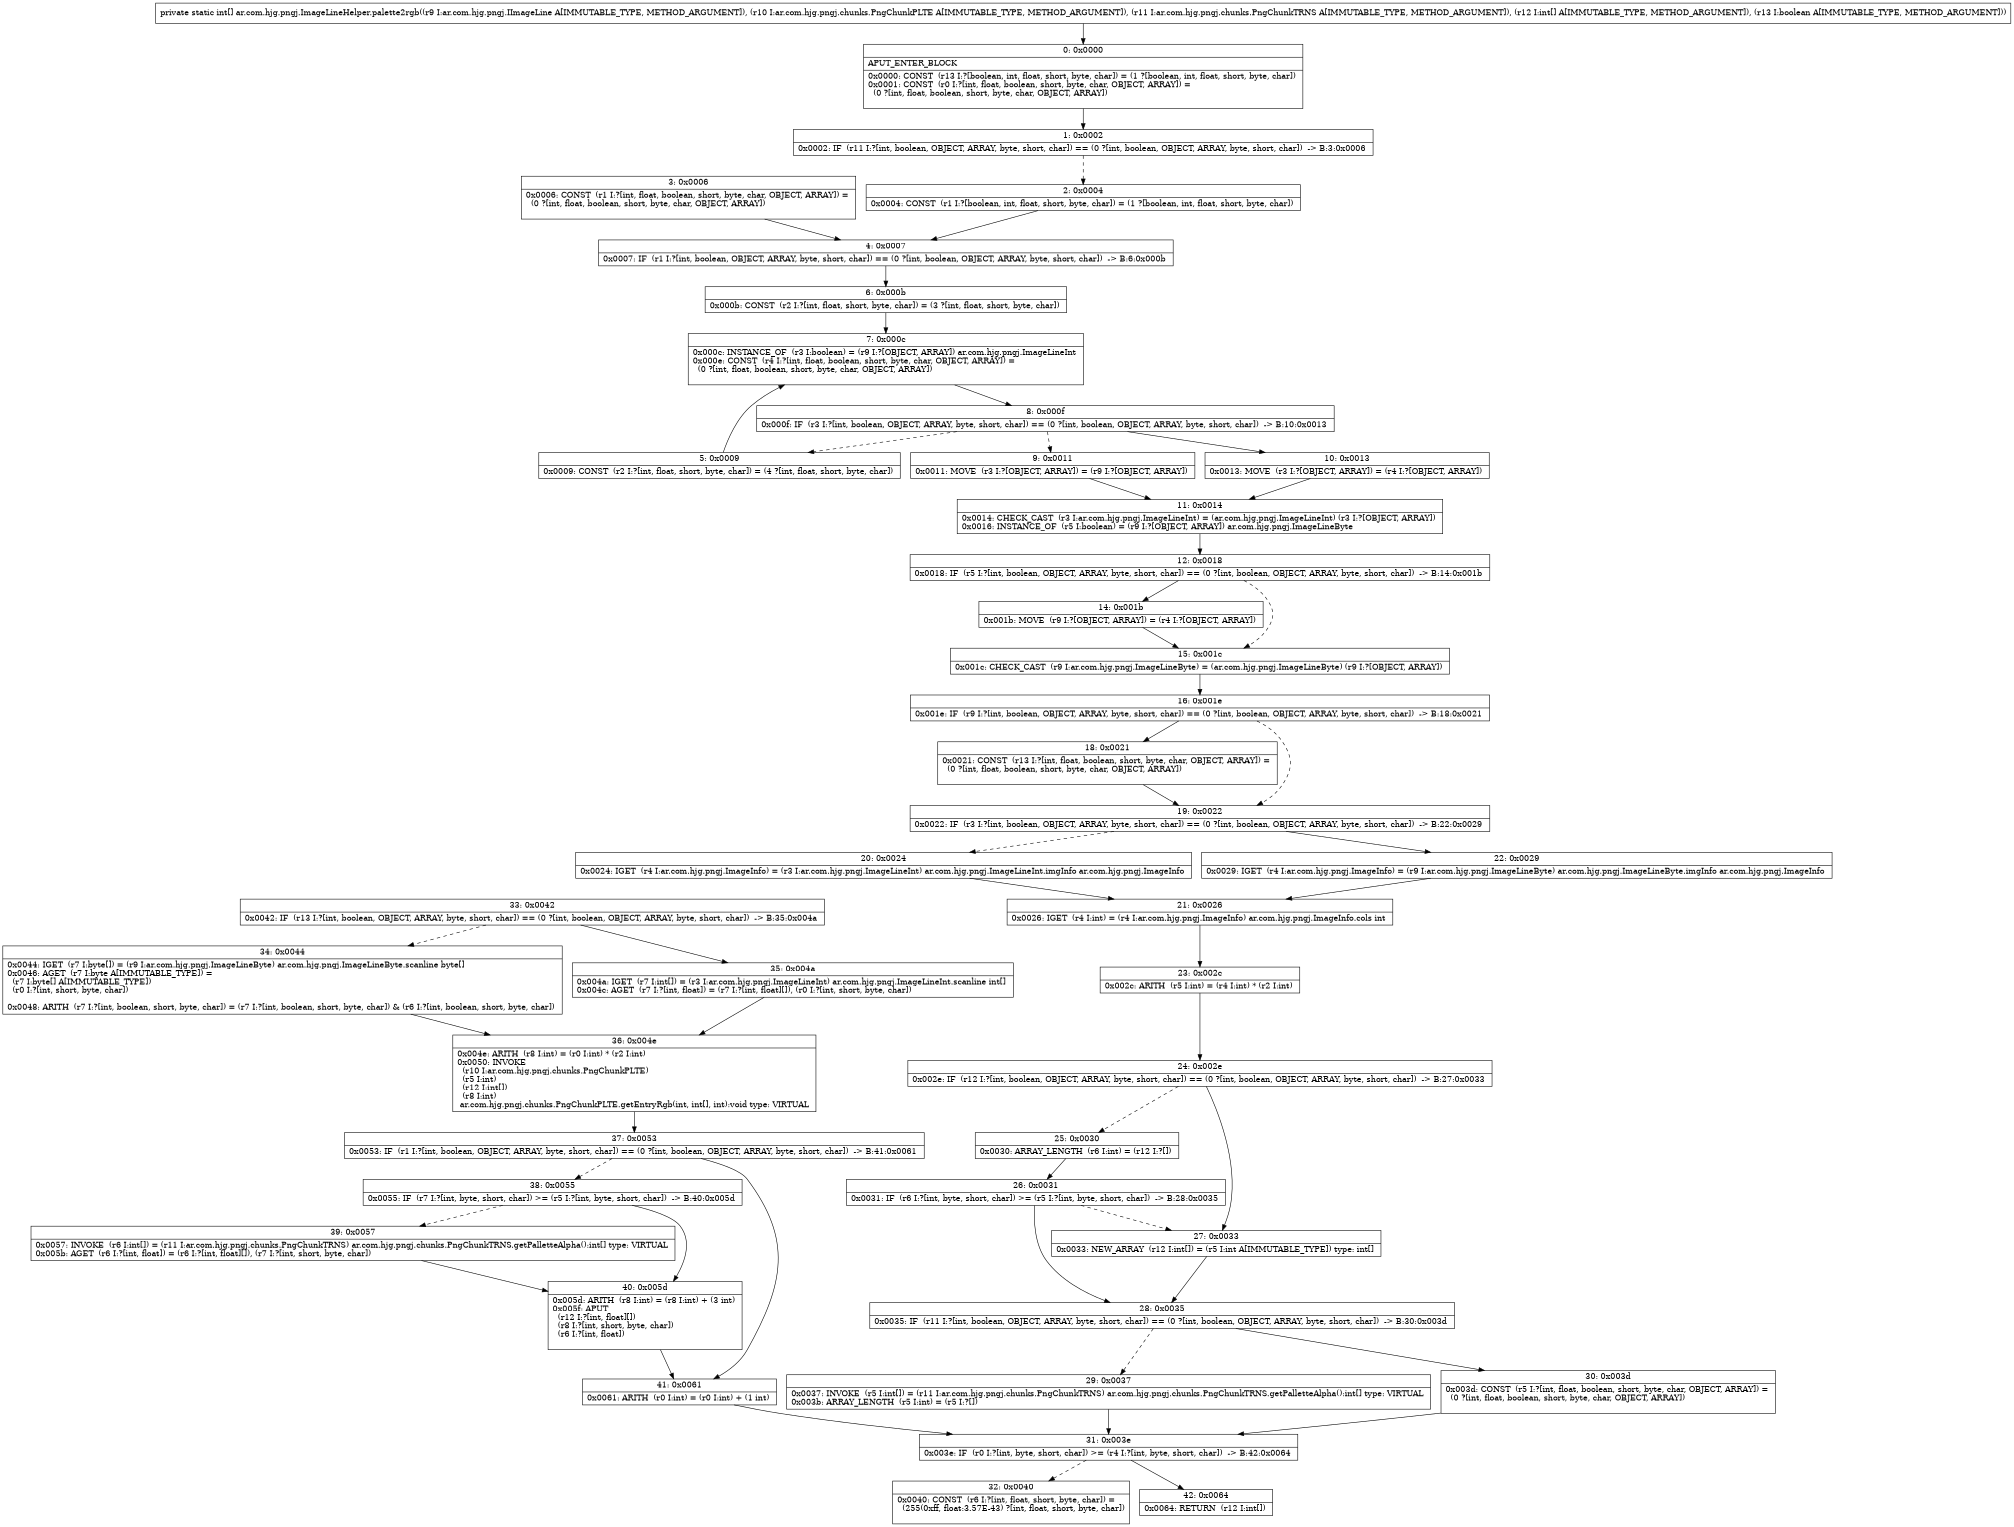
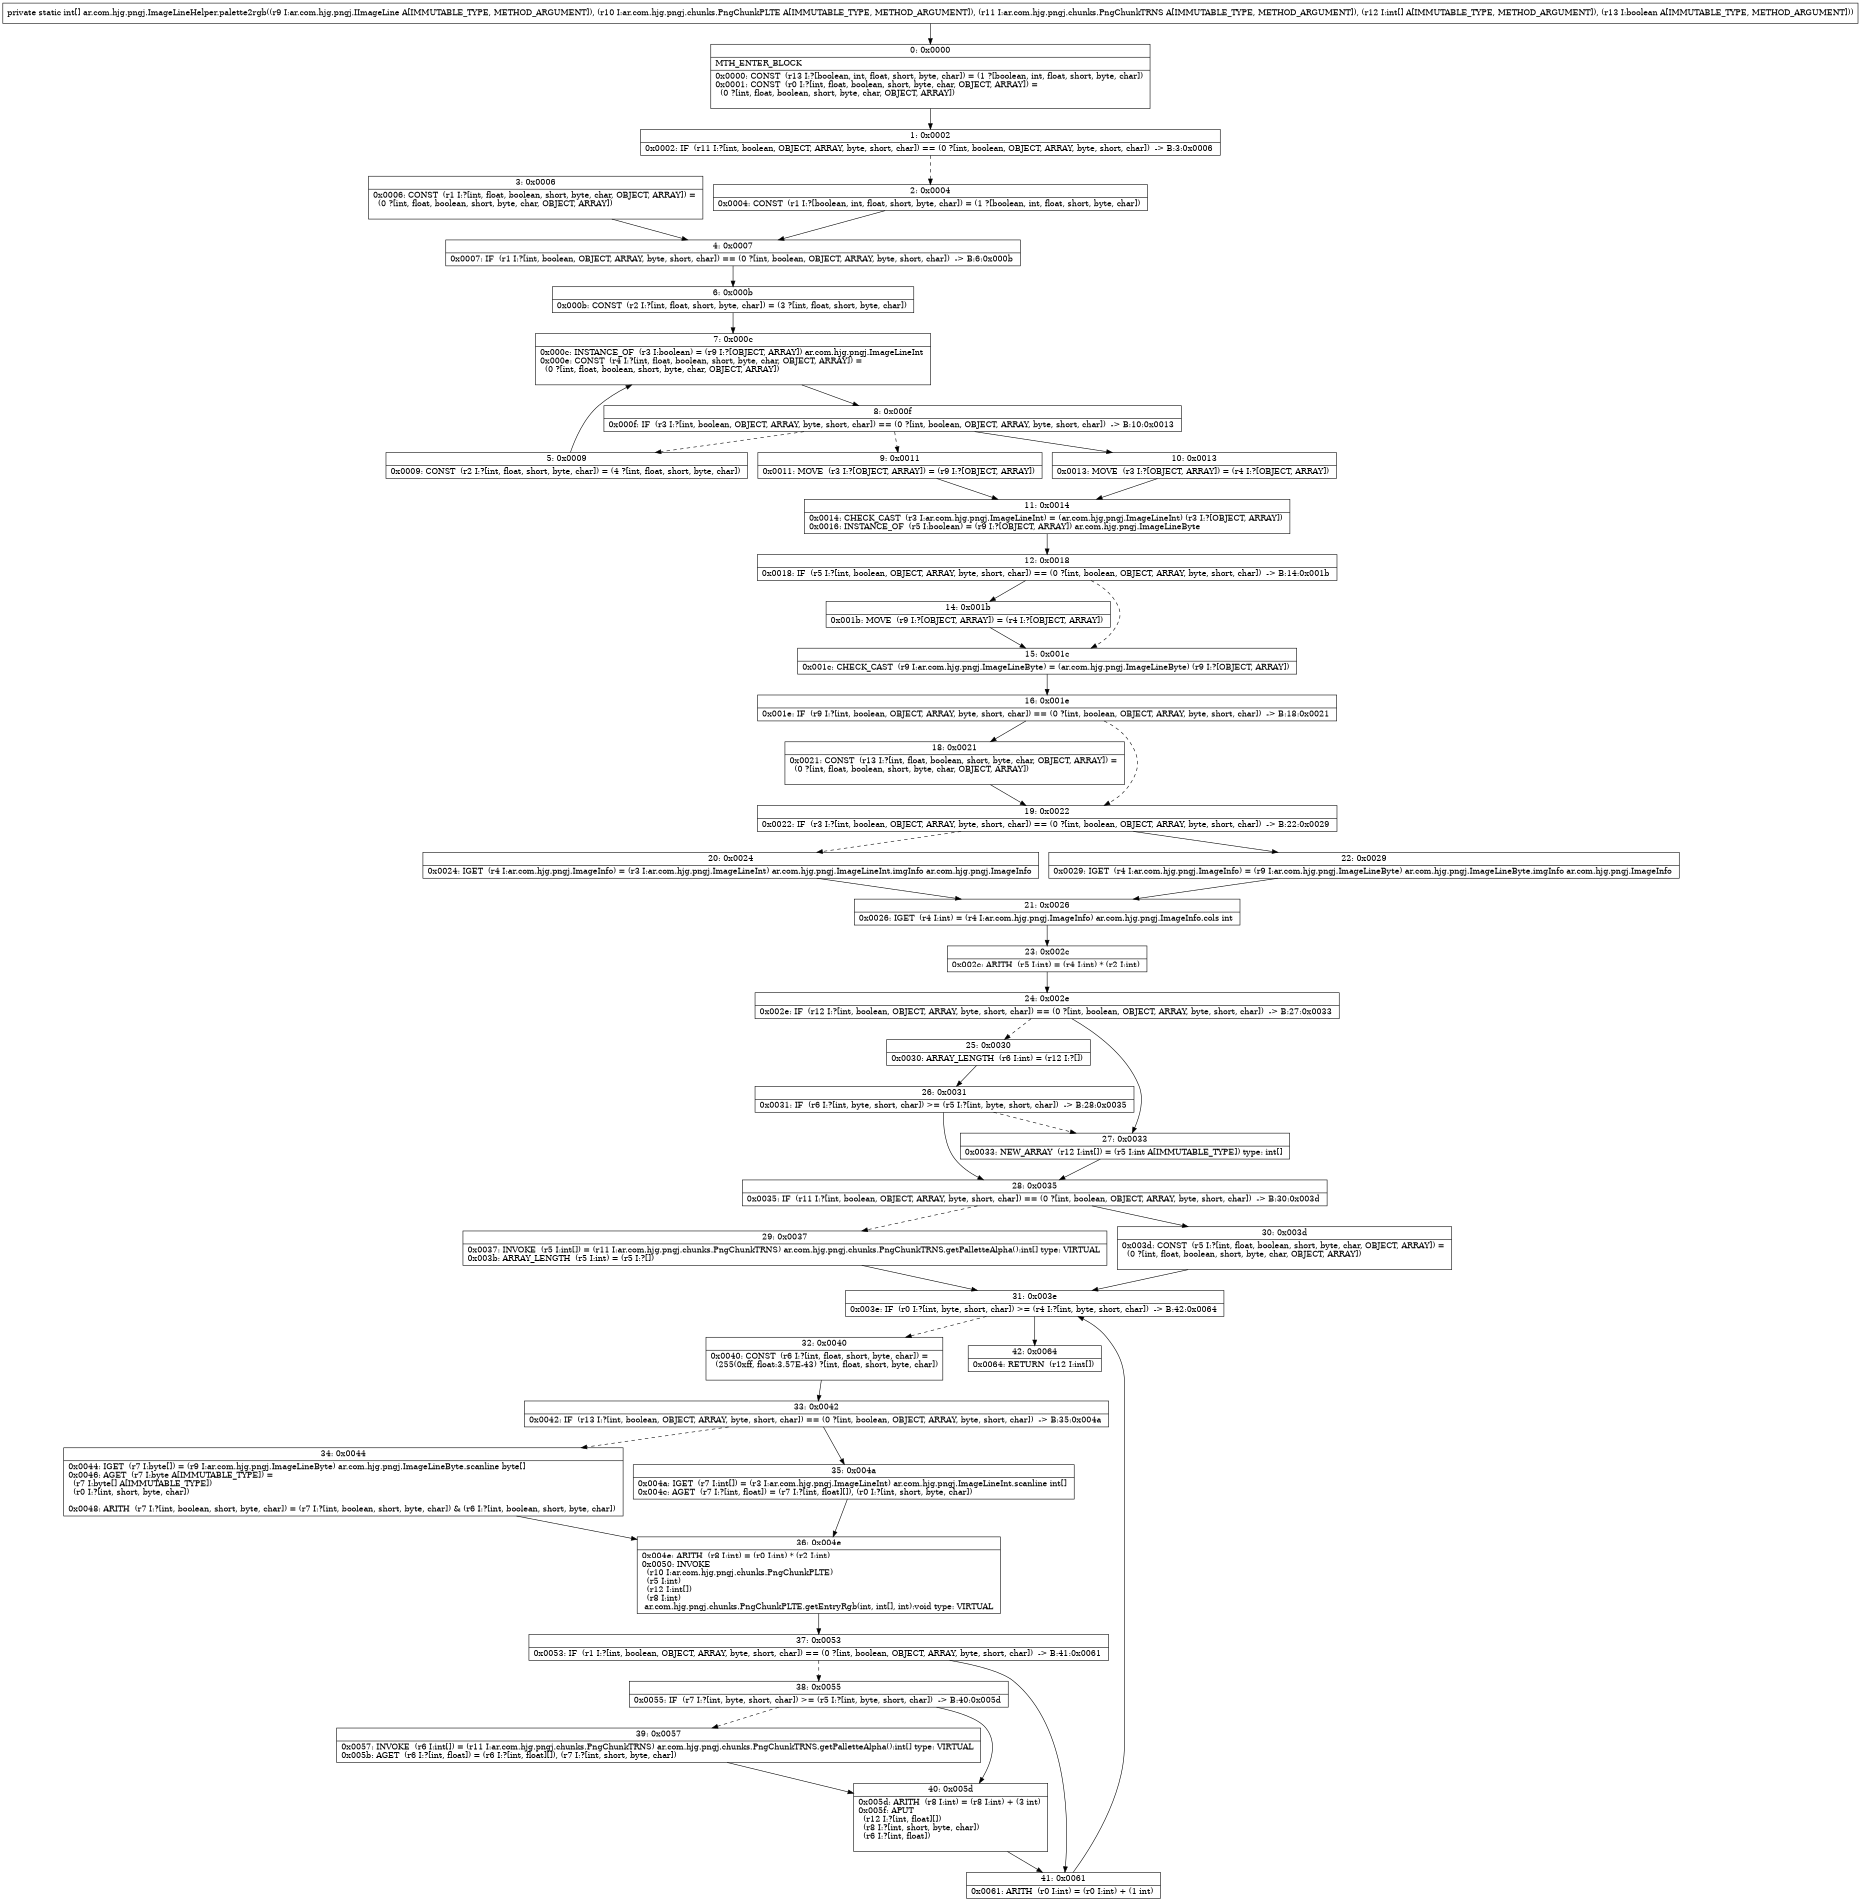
(913, 63) -> (759, 63)
none -> (820, 1388)
